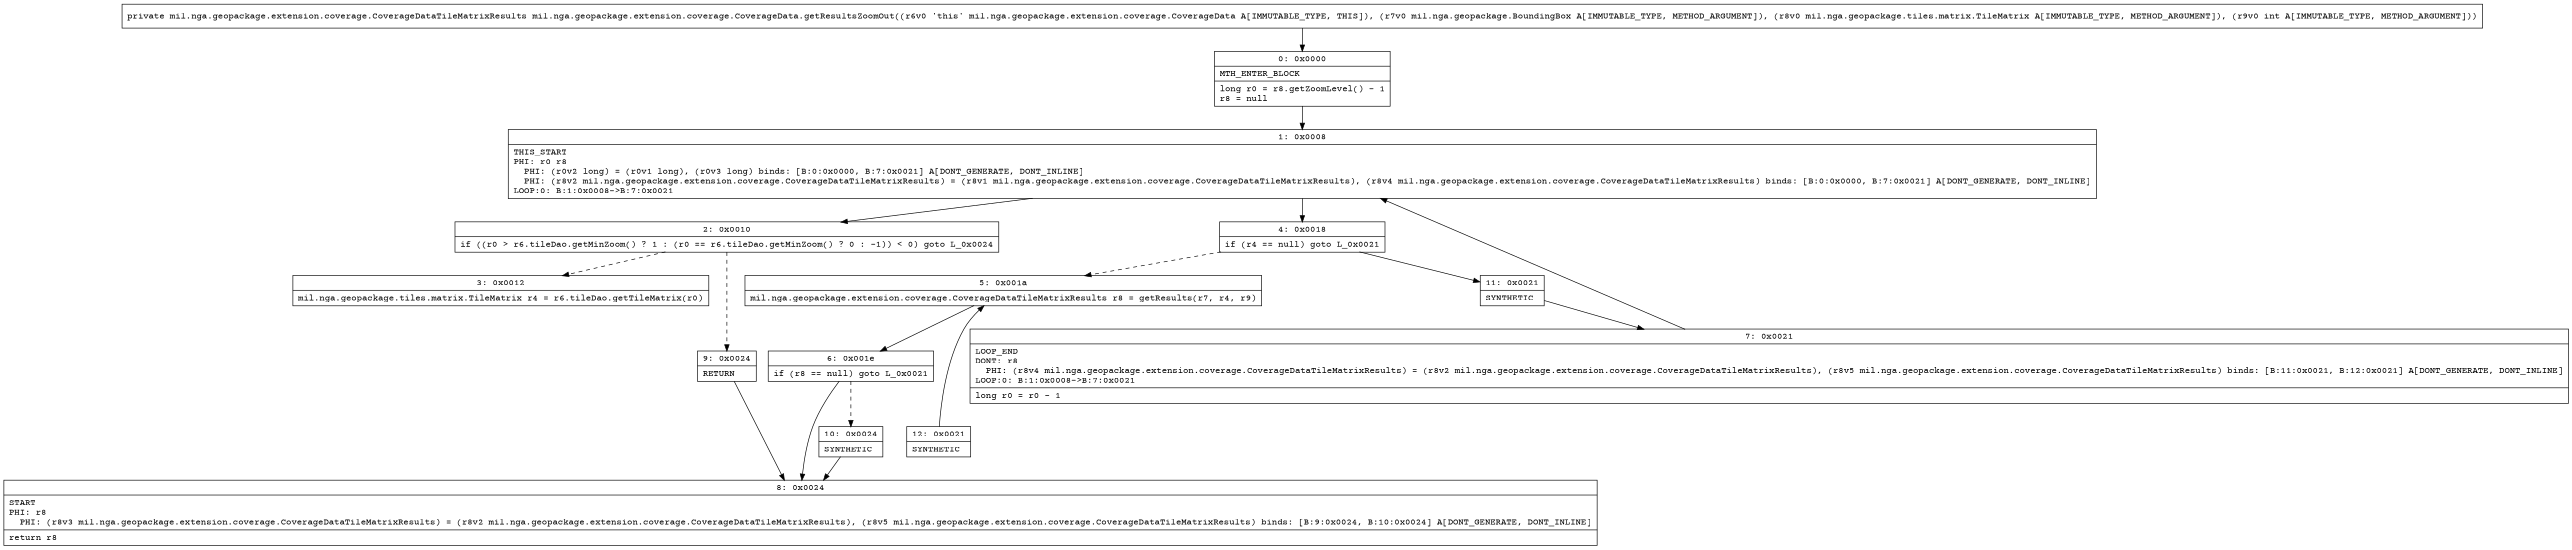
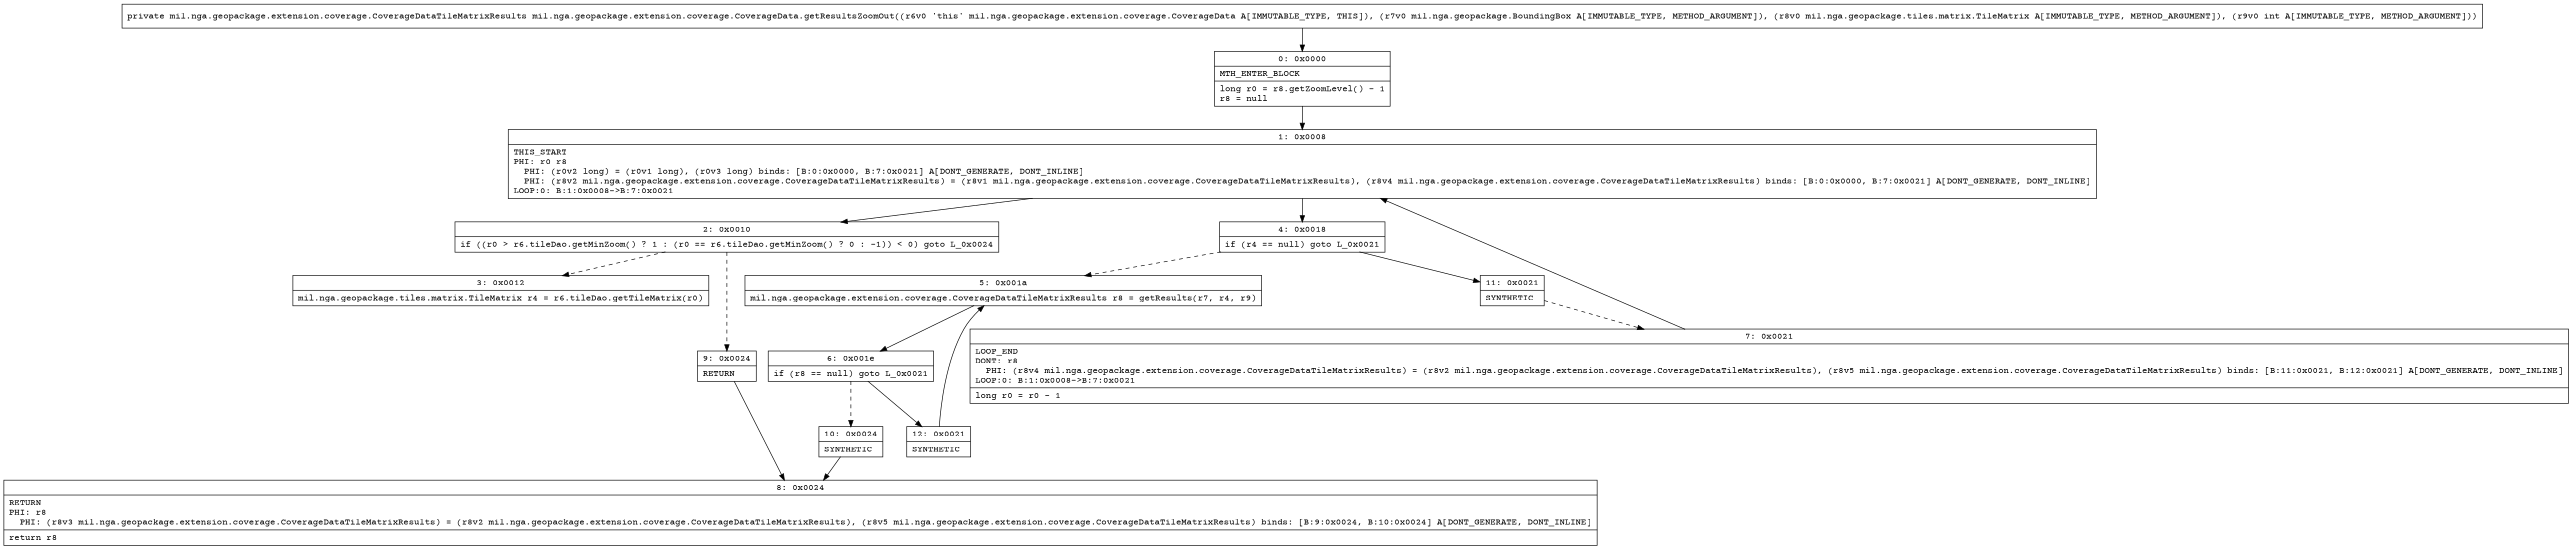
(1591, 314) -> (1591, 314)
(814, 425) -> (892, 402)
(23, 502) -> (25, 502)
